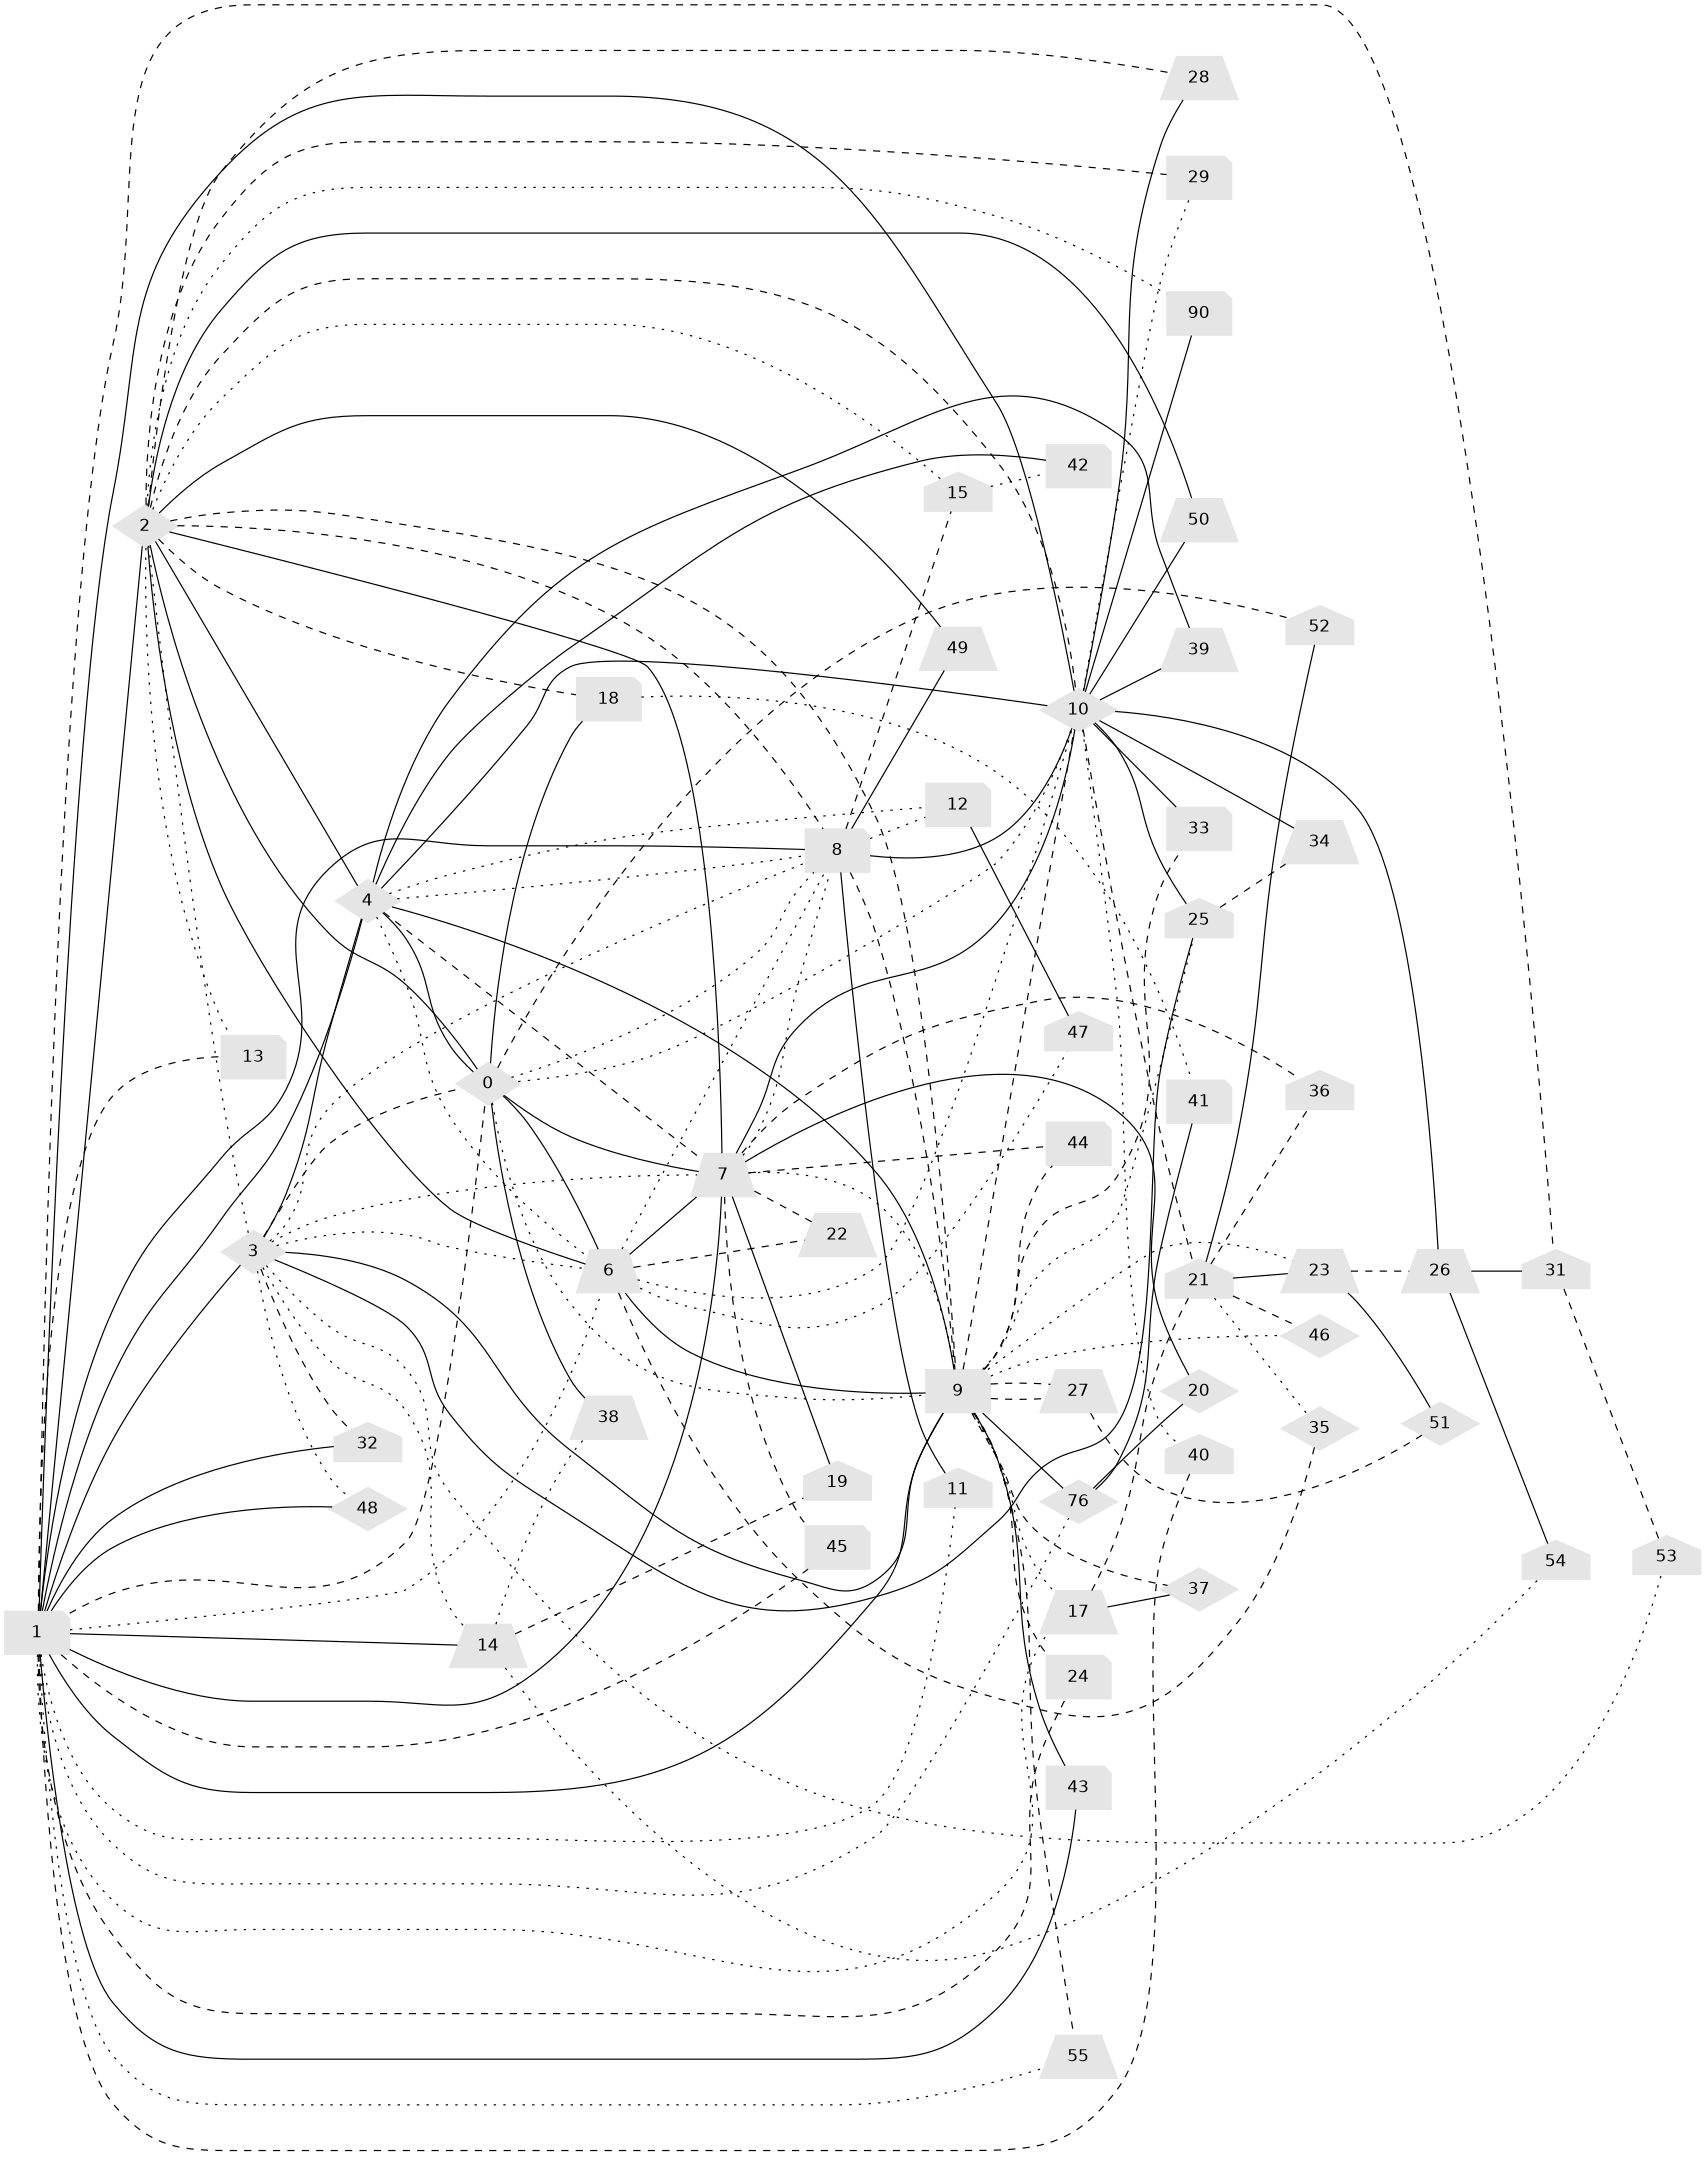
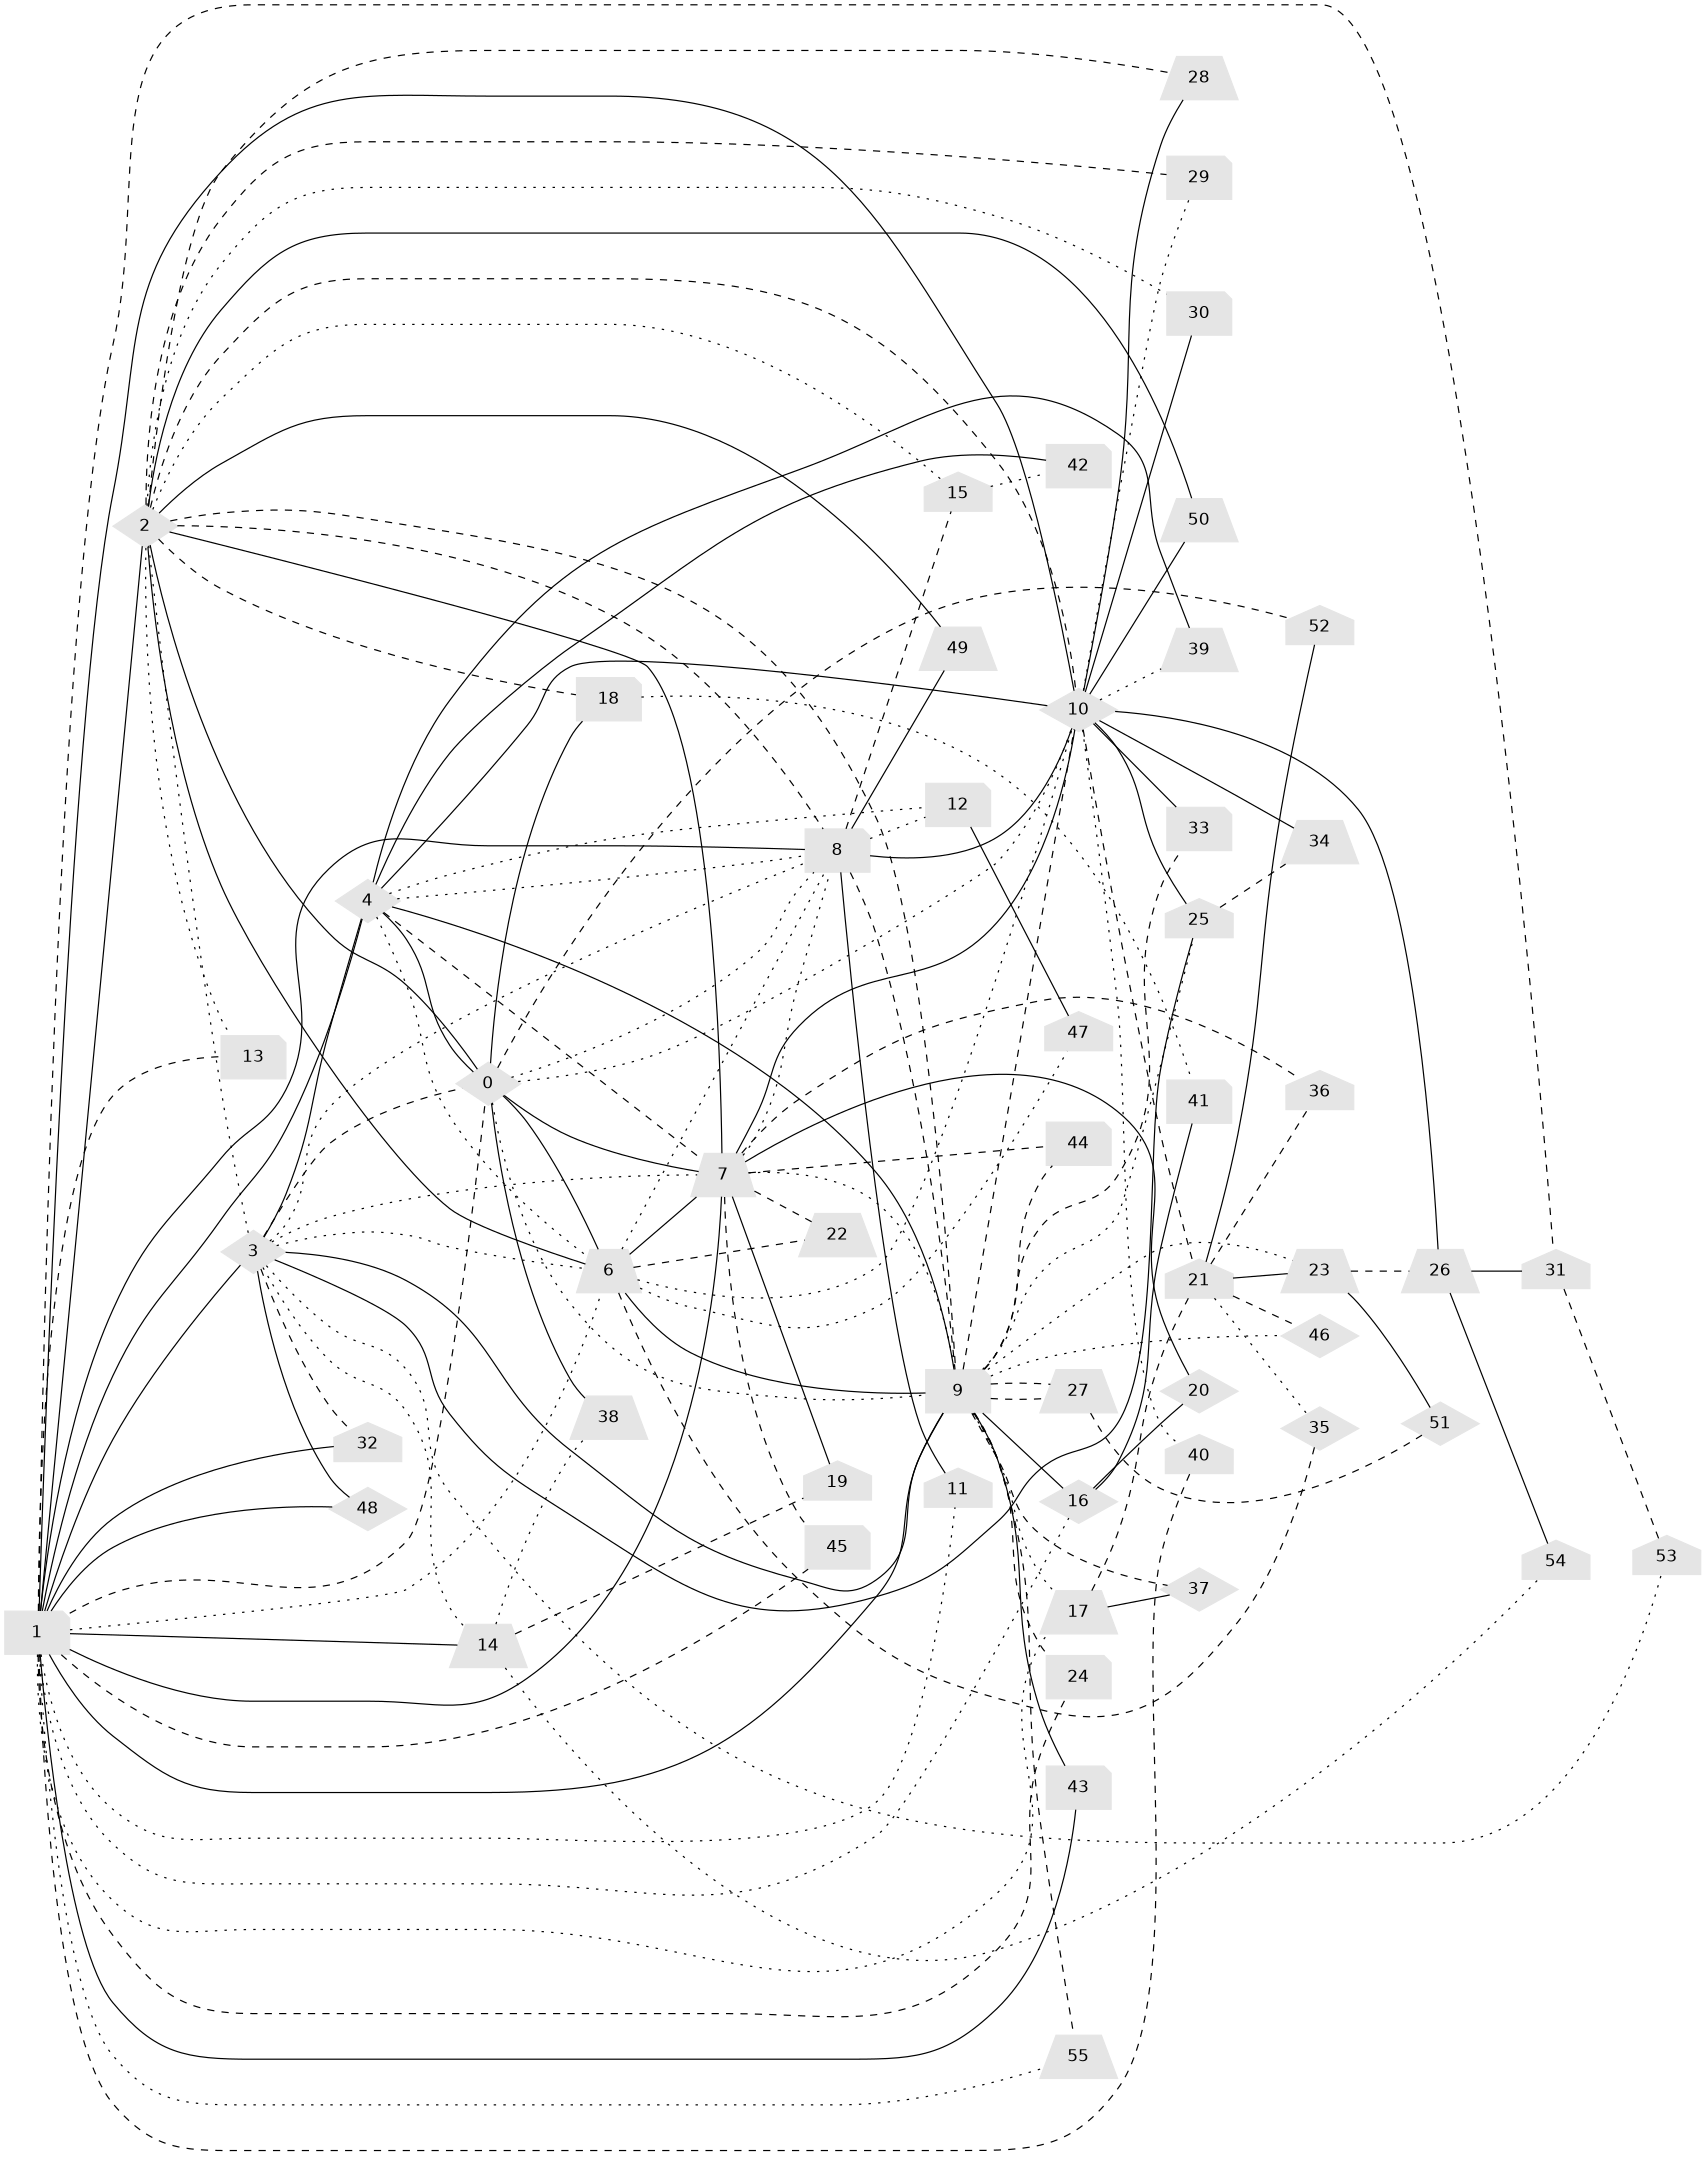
(1199, 314) -> (1199, 314)
(1131, 684) -> (1131, 684)
(257, 714) -> none
(288, 1391) -> (288, 1391)
(1079, 1502) -> (1079, 1502)
